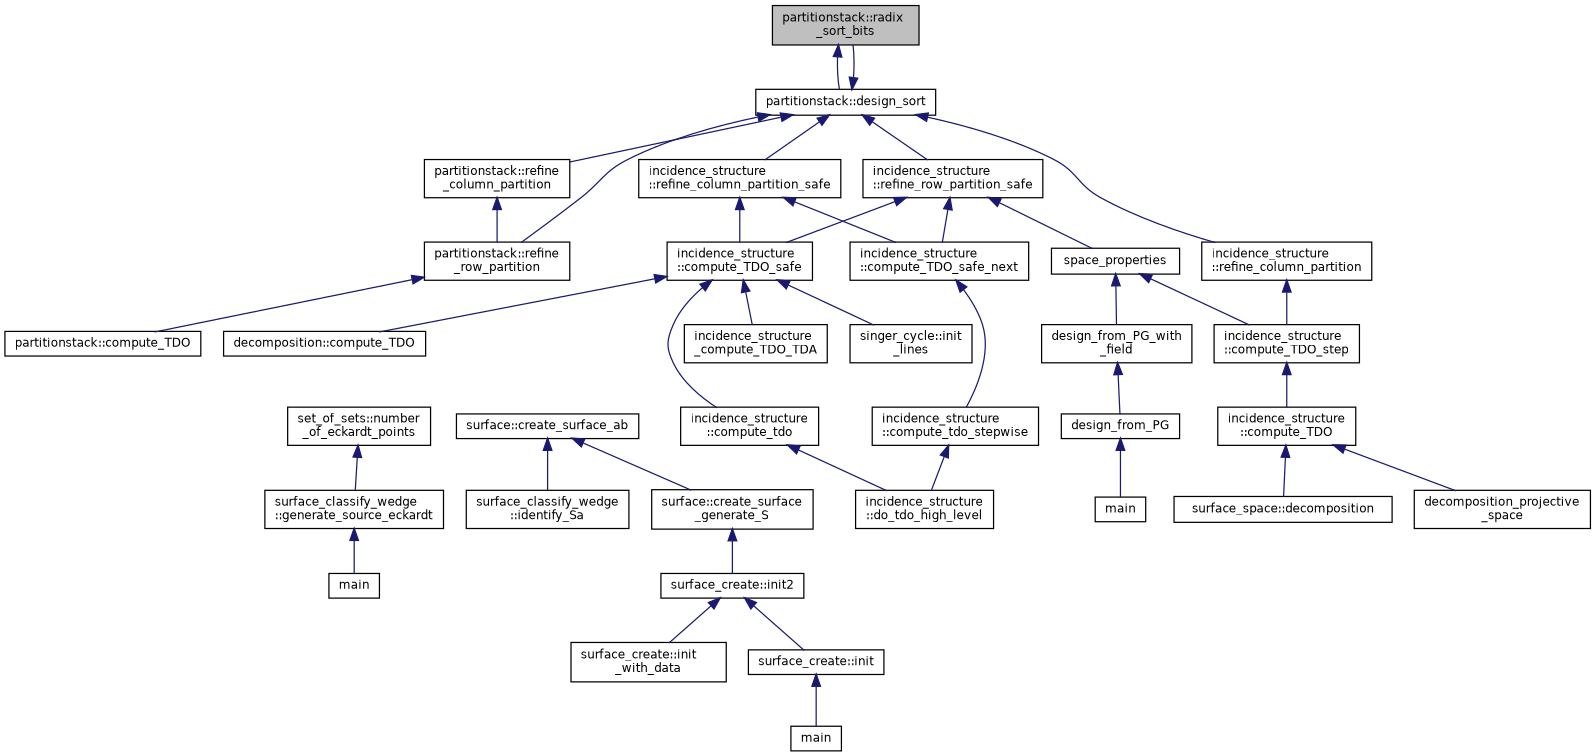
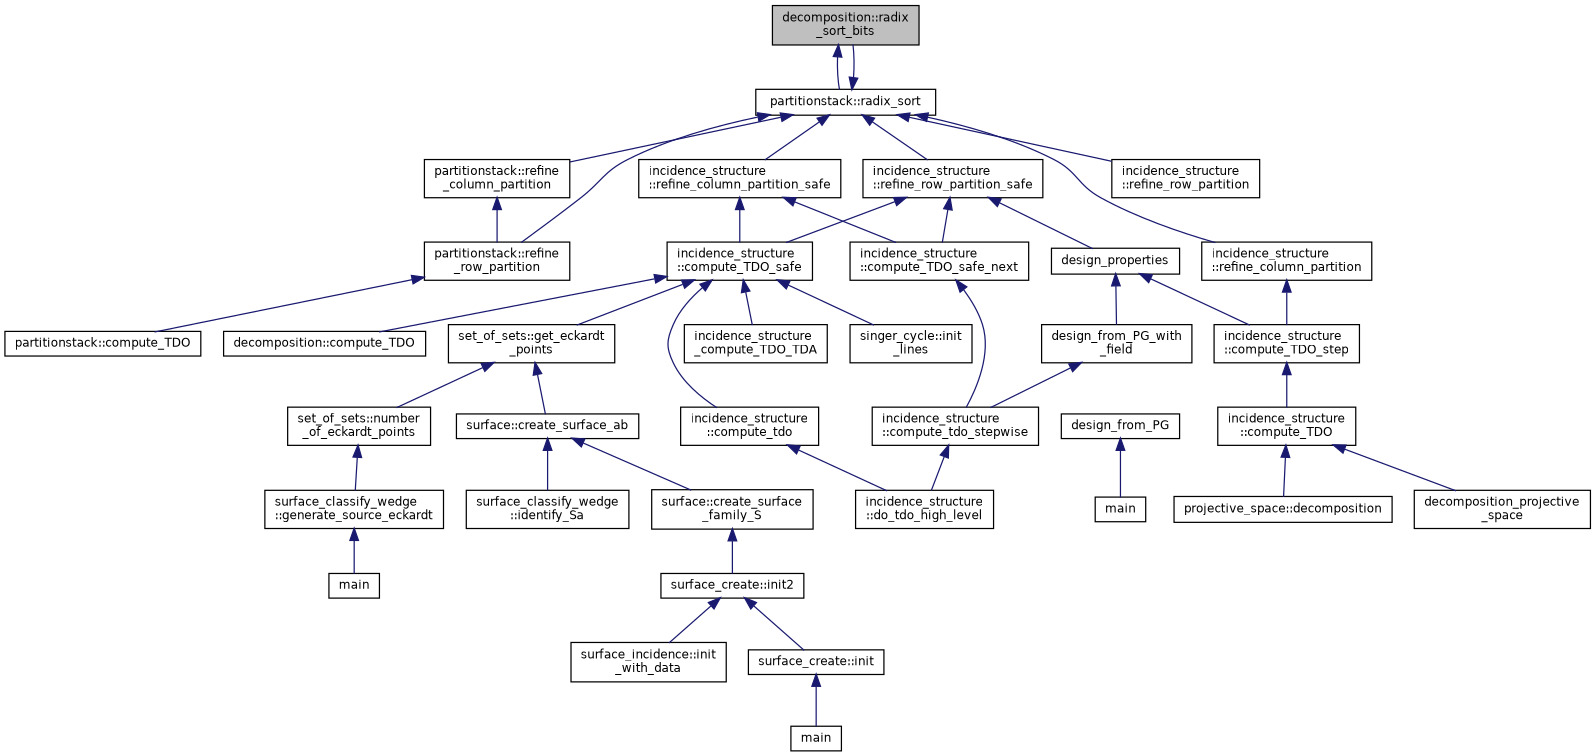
(846, 25) -> (846, 25)
(846, 102) -> (846, 102)
none -> (1186, 179)
(1116, 261) -> (1116, 261)
none -> (532, 344)
(1119, 395) -> (1030, 388)
(732, 509) -> (732, 509)
(1283, 509) -> (1283, 509)
(649, 662) -> (649, 662)
